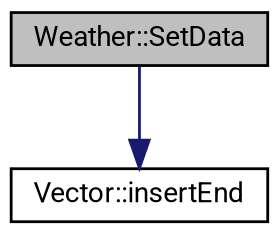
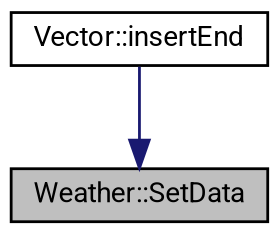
(139, 103) -> (139, 103)
